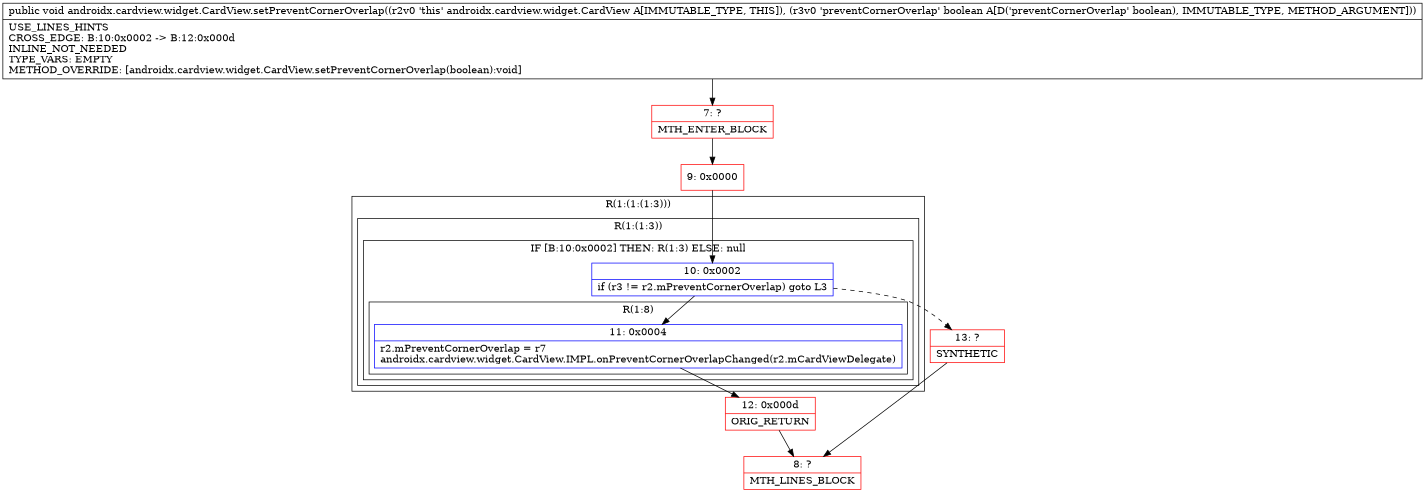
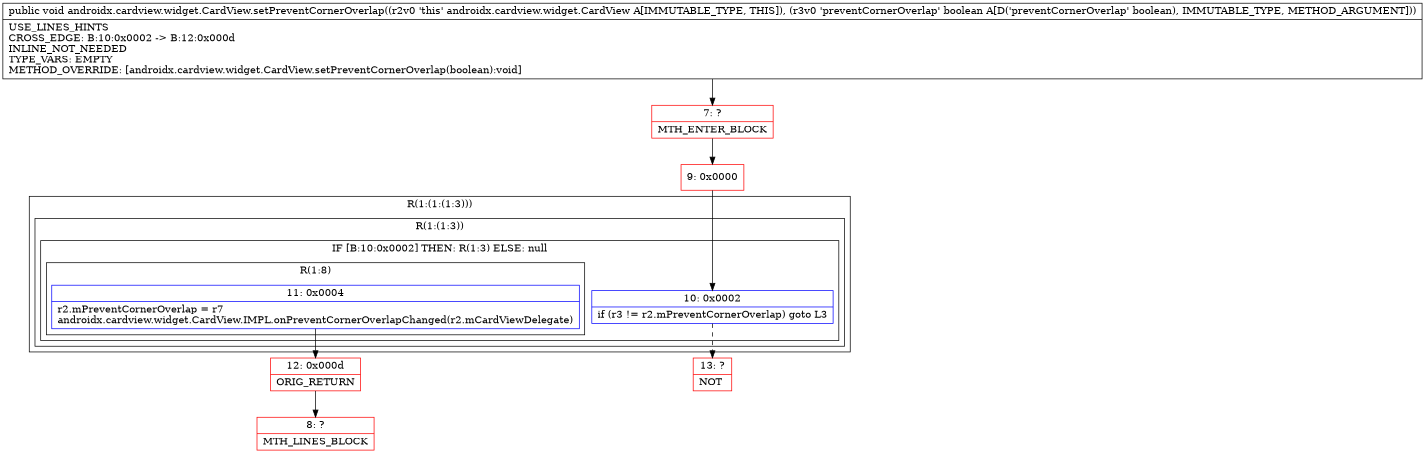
(681, 308) -> none
(967, 354) -> (711, 382)
(888, 408) -> none
